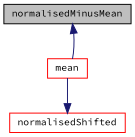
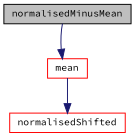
(74, 46) -> (61, 36)
